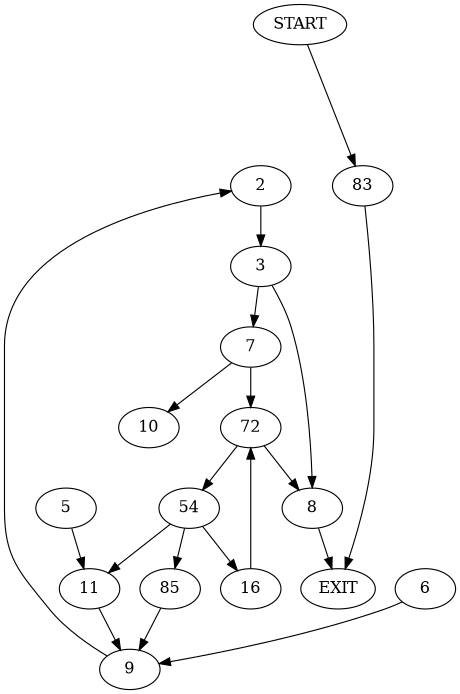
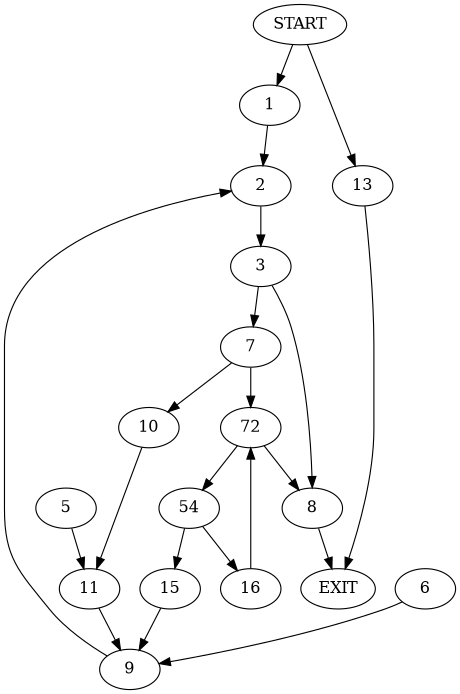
none -> (270, 105)
(363, 186) -> (363, 186)
(144, 545) -> (121, 503)
(170, 589) -> (170, 589)
